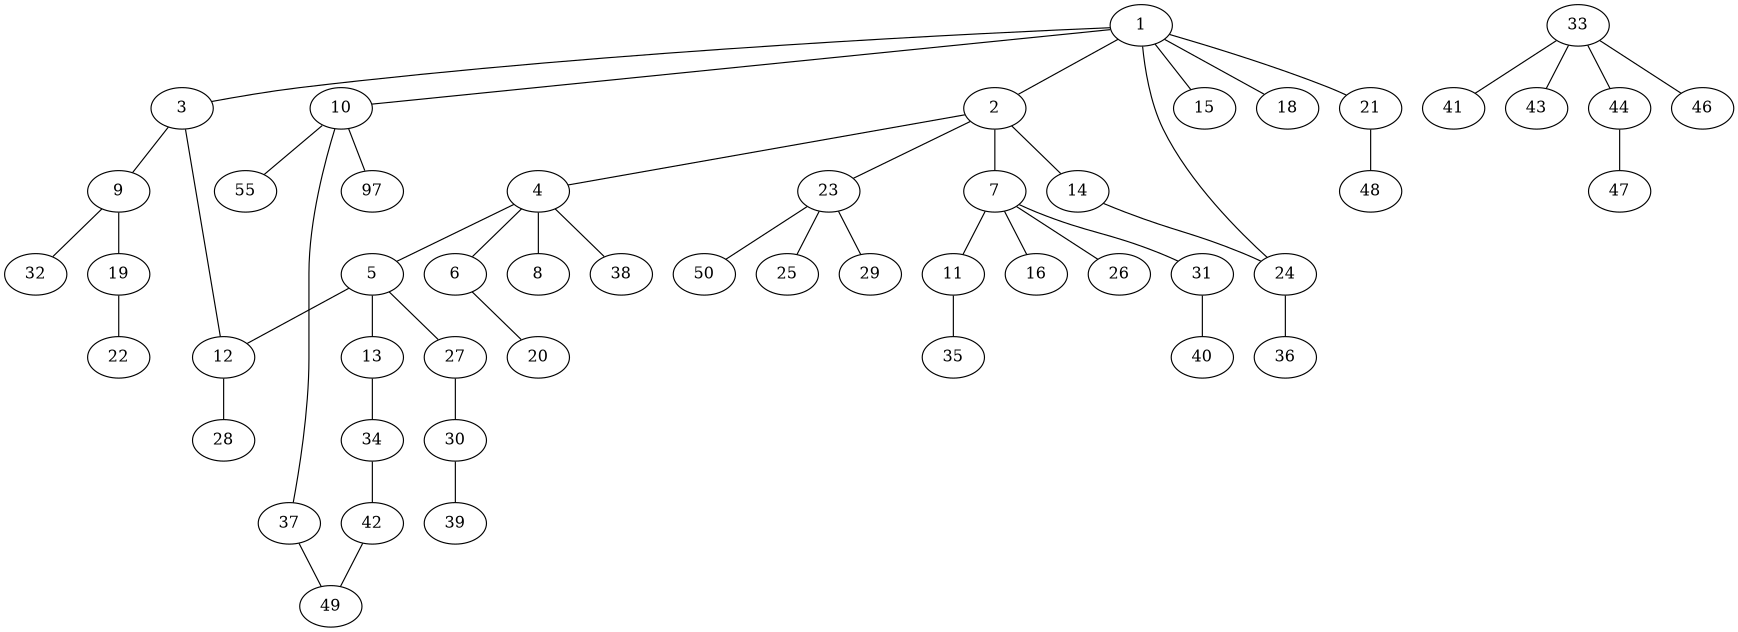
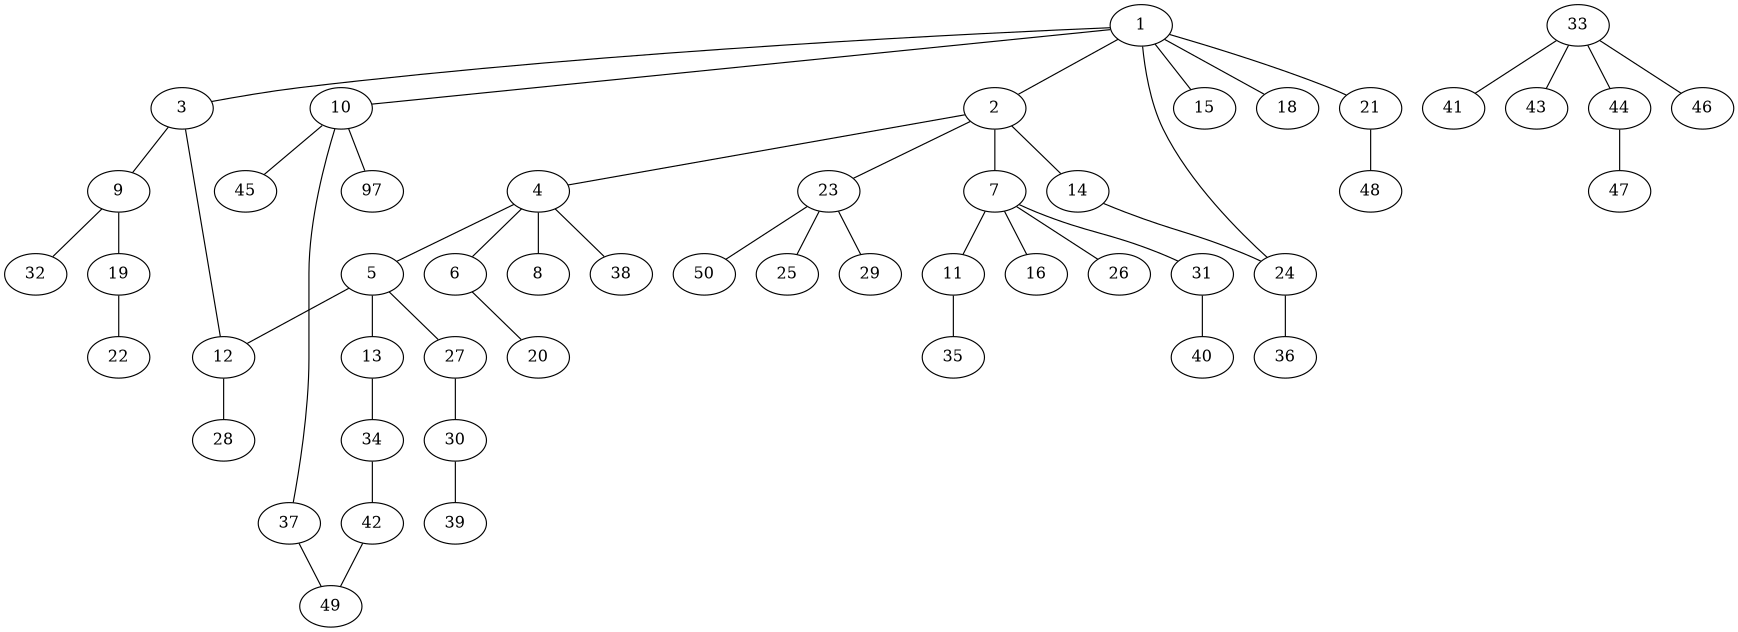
(246, 191) -> (246, 191)
